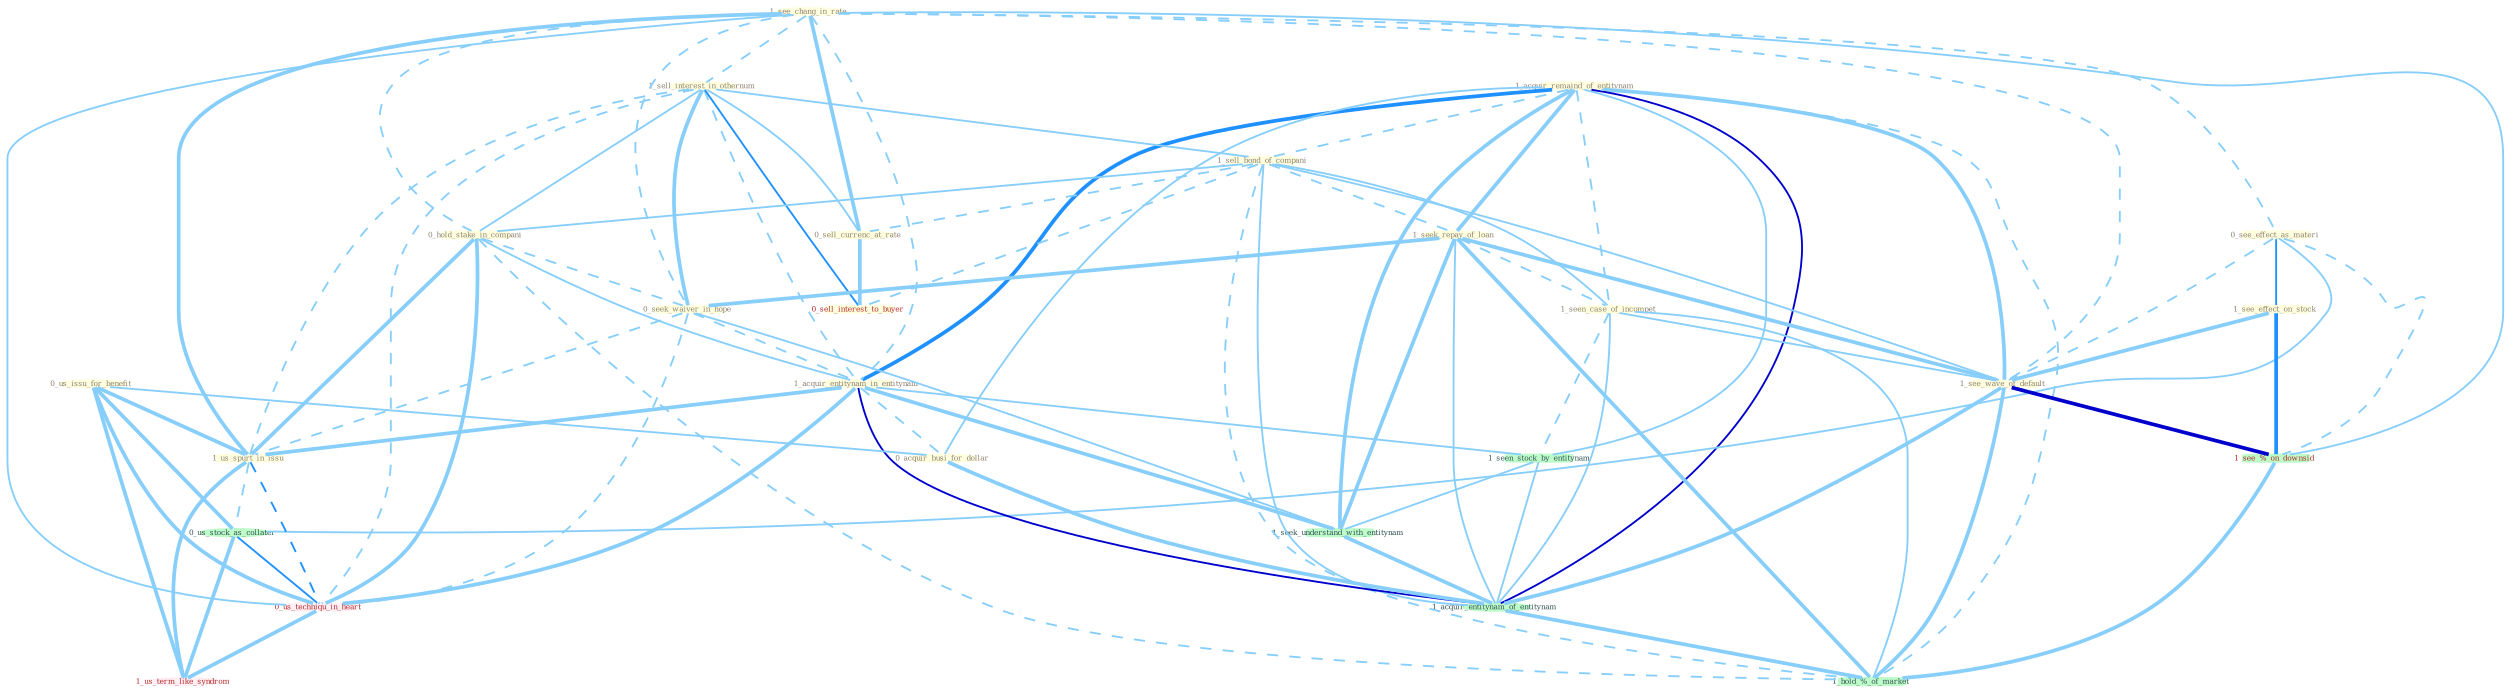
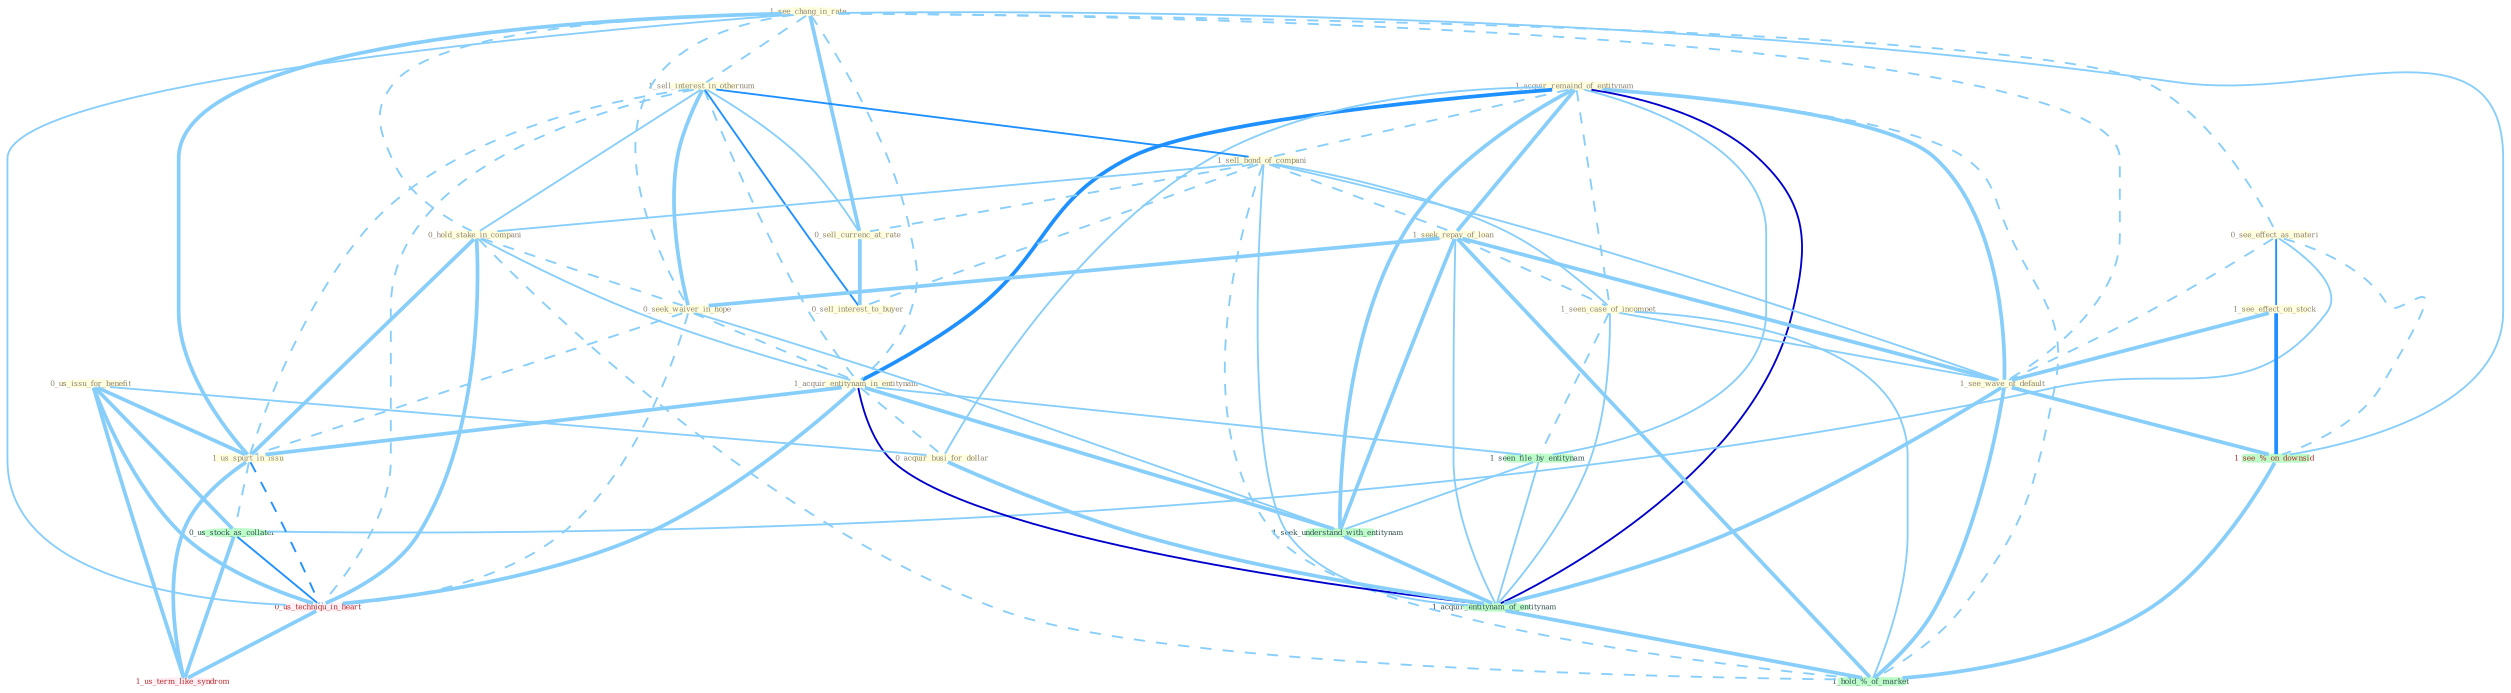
(982, 123) -> (982, 123)
(860, 309) -> (860, 309)
(2140, 421) -> (2140, 421)
(1539, 458) -> (1539, 458)
